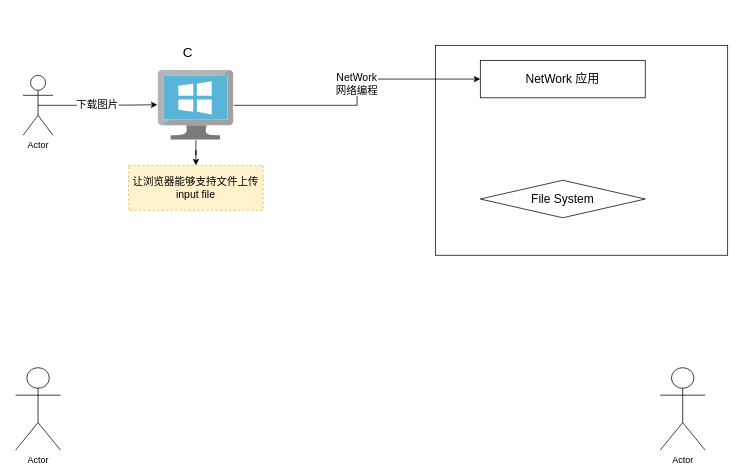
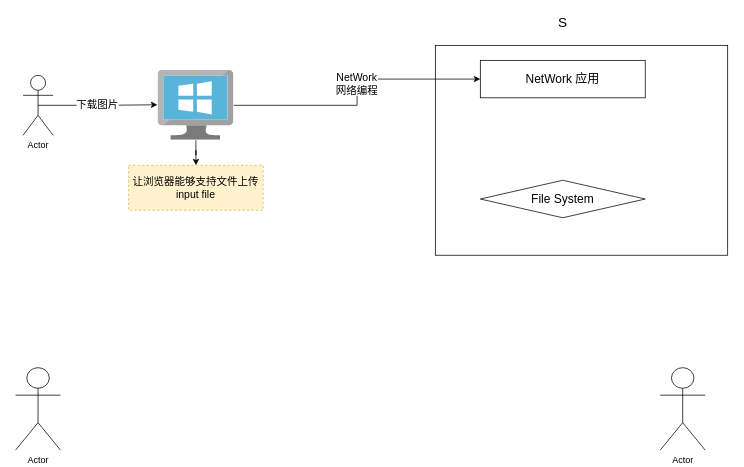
none -> (563, 23)
(188, 53) -> none
